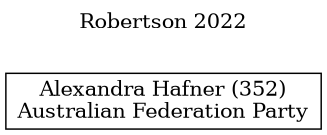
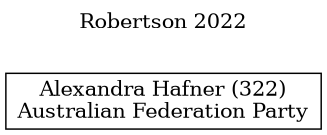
(164, 101) -> (164, 101)
